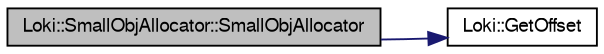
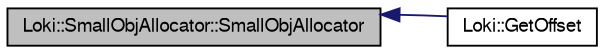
(404, 39) -> (423, 15)
